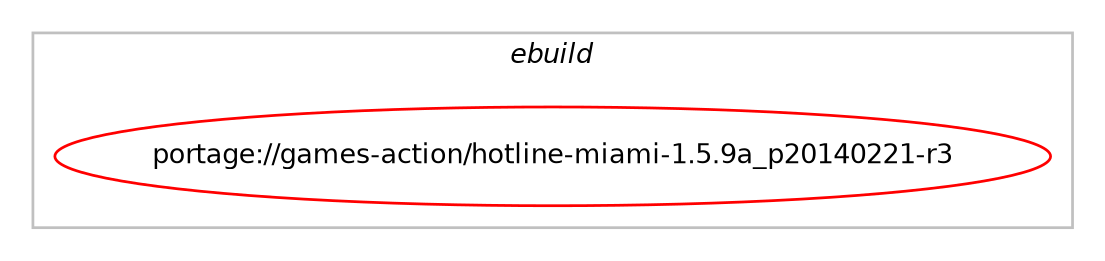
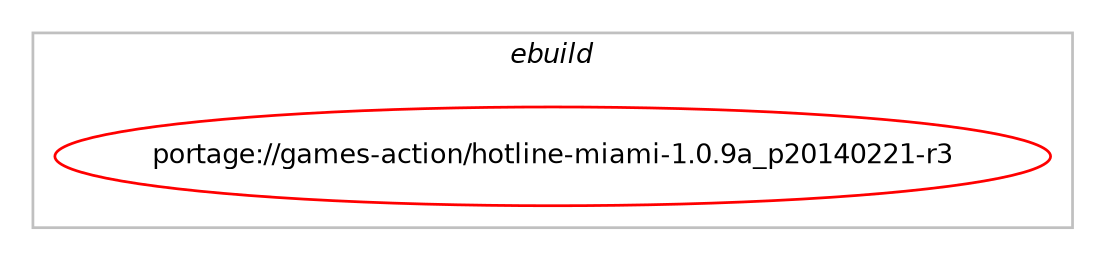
(553, 156) -> (553, 156)
